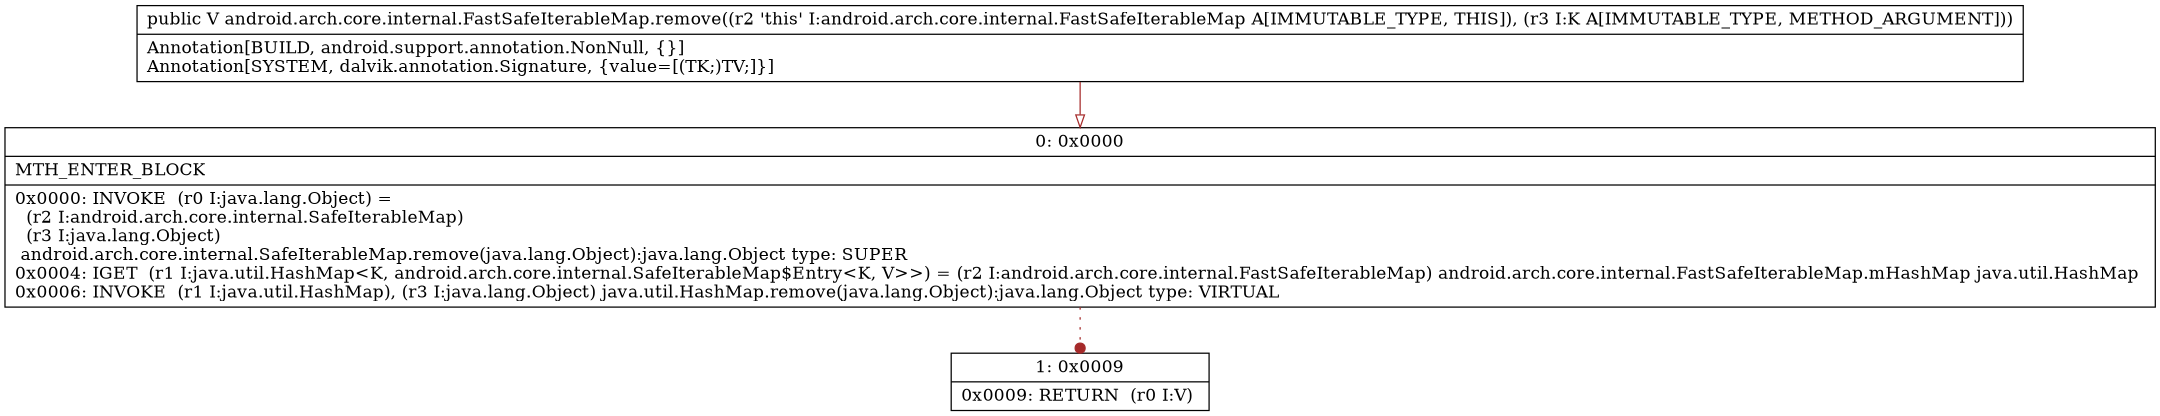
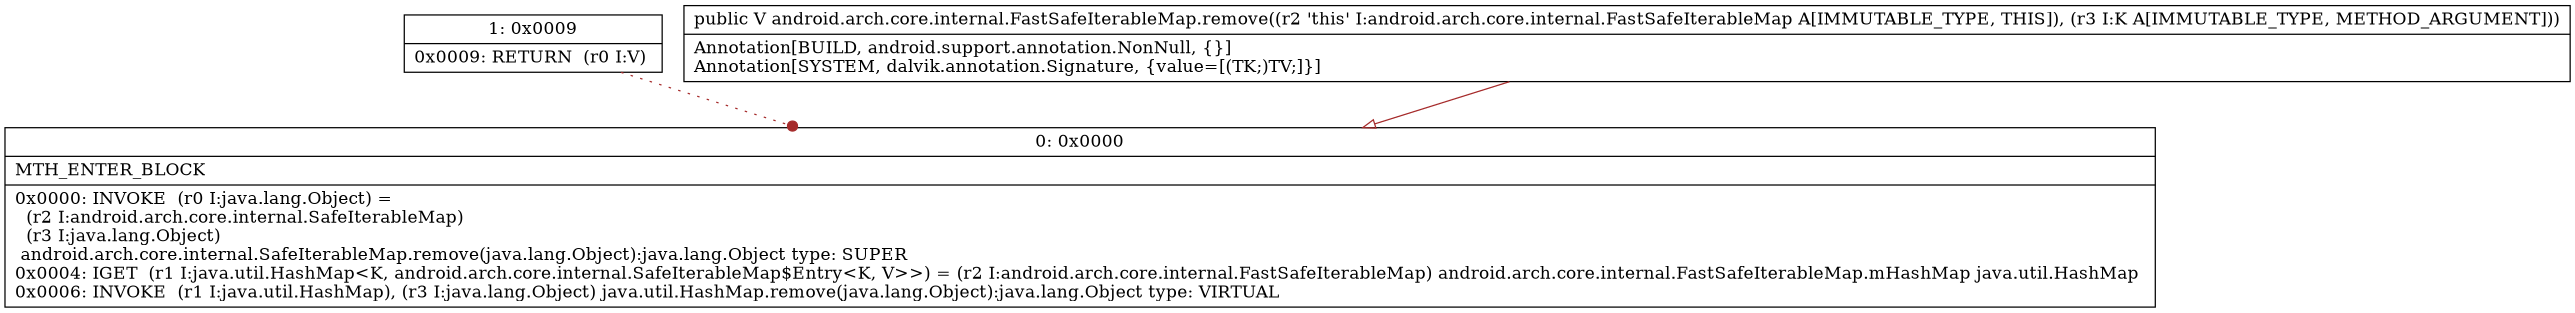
(1080, 325) -> (704, 98)
